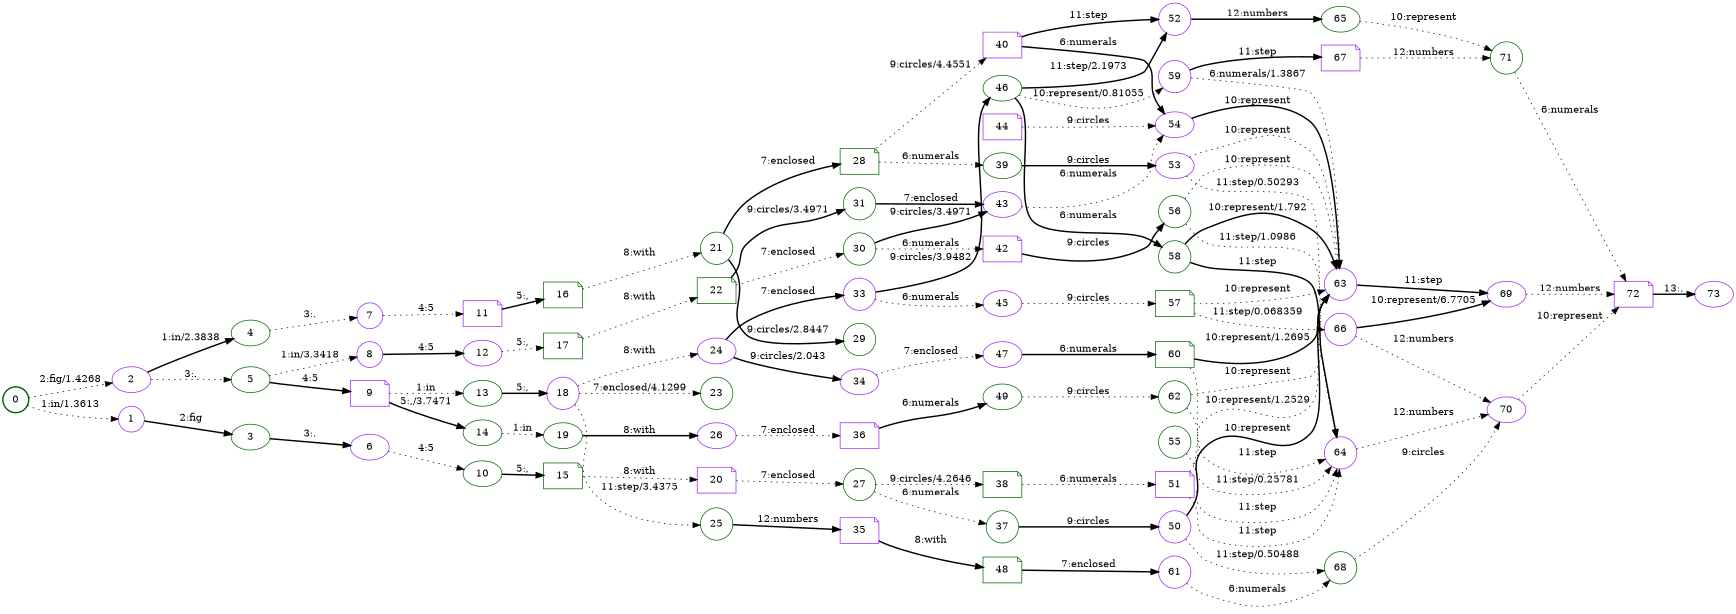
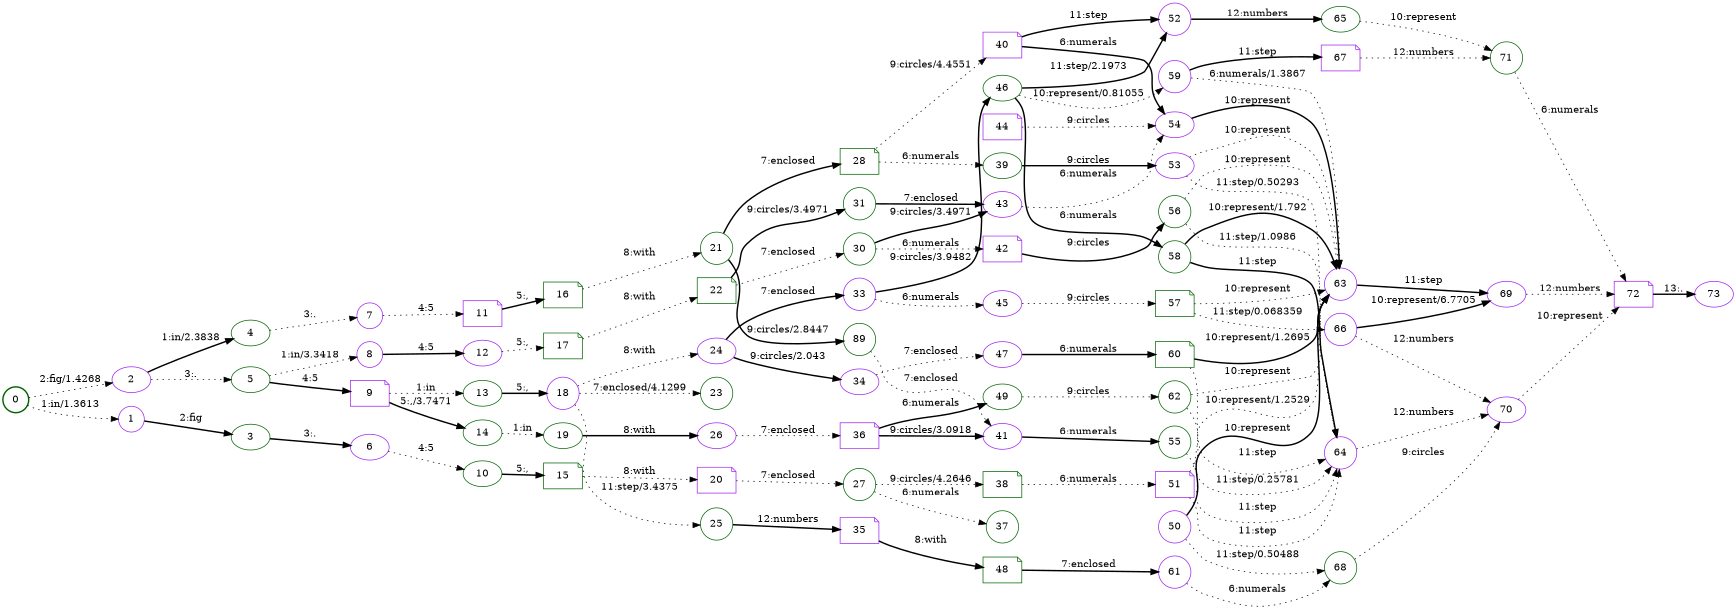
(860, 339) -> (860, 339)
none -> (1002, 436)
(1085, 527) -> none
